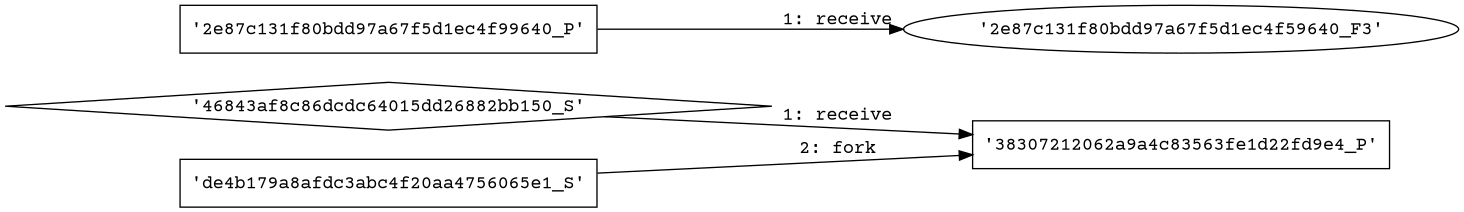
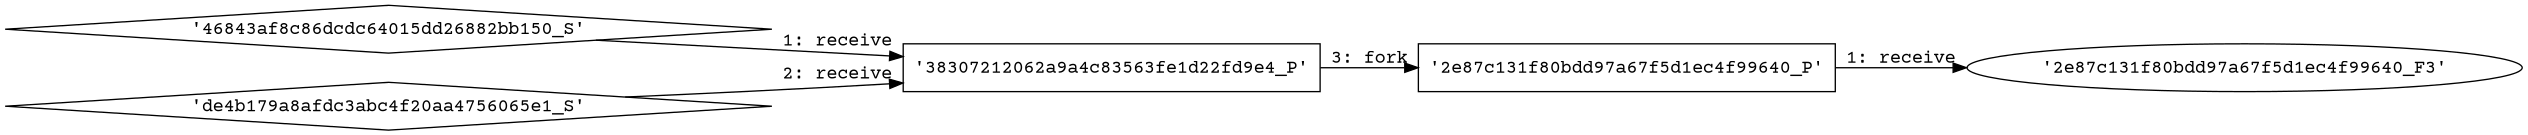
(1181, 29) -> (2245, 68)
none -> (1362, 68)
(837, 148) -> (837, 74)
(389, 183) -> (389, 106)
